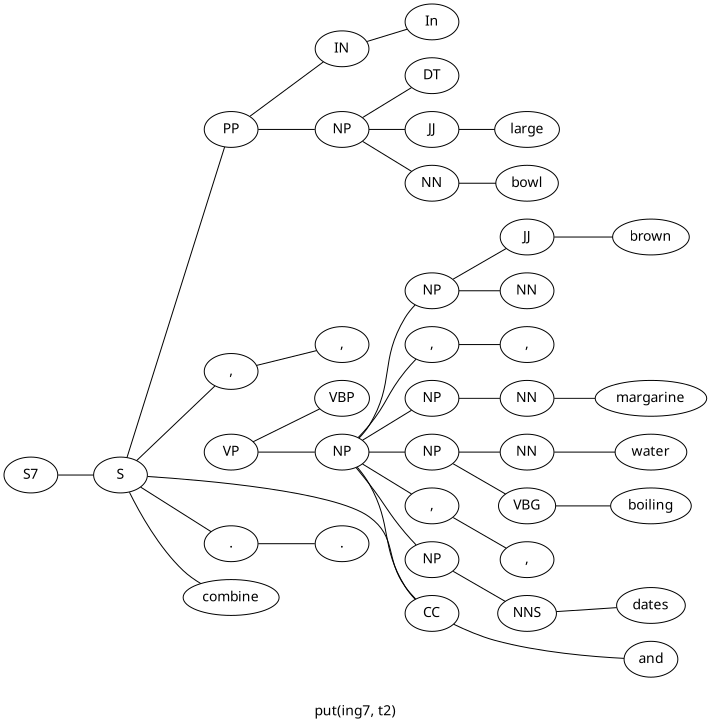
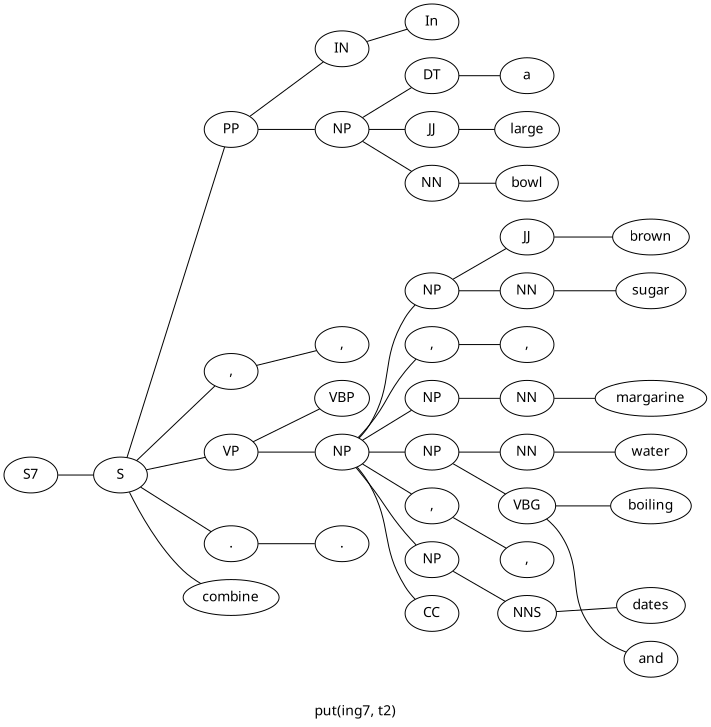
none -> (527, 76)
none -> (651, 291)
(308, 496) -> (176, 464)
(537, 649) -> (577, 592)
